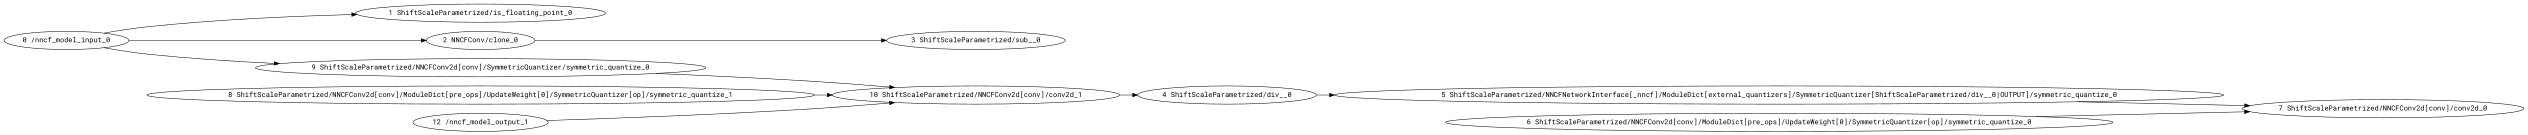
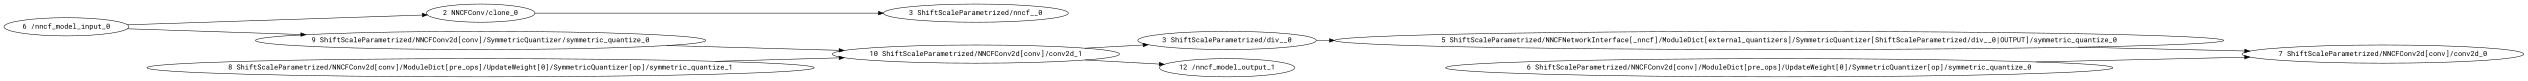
(481, 13) -> none
(66, 40) -> (66, 27)
(976, 40) -> (976, 13)
(1227, 95) -> (1227, 40)
(718, 114) -> (1122, 62)
